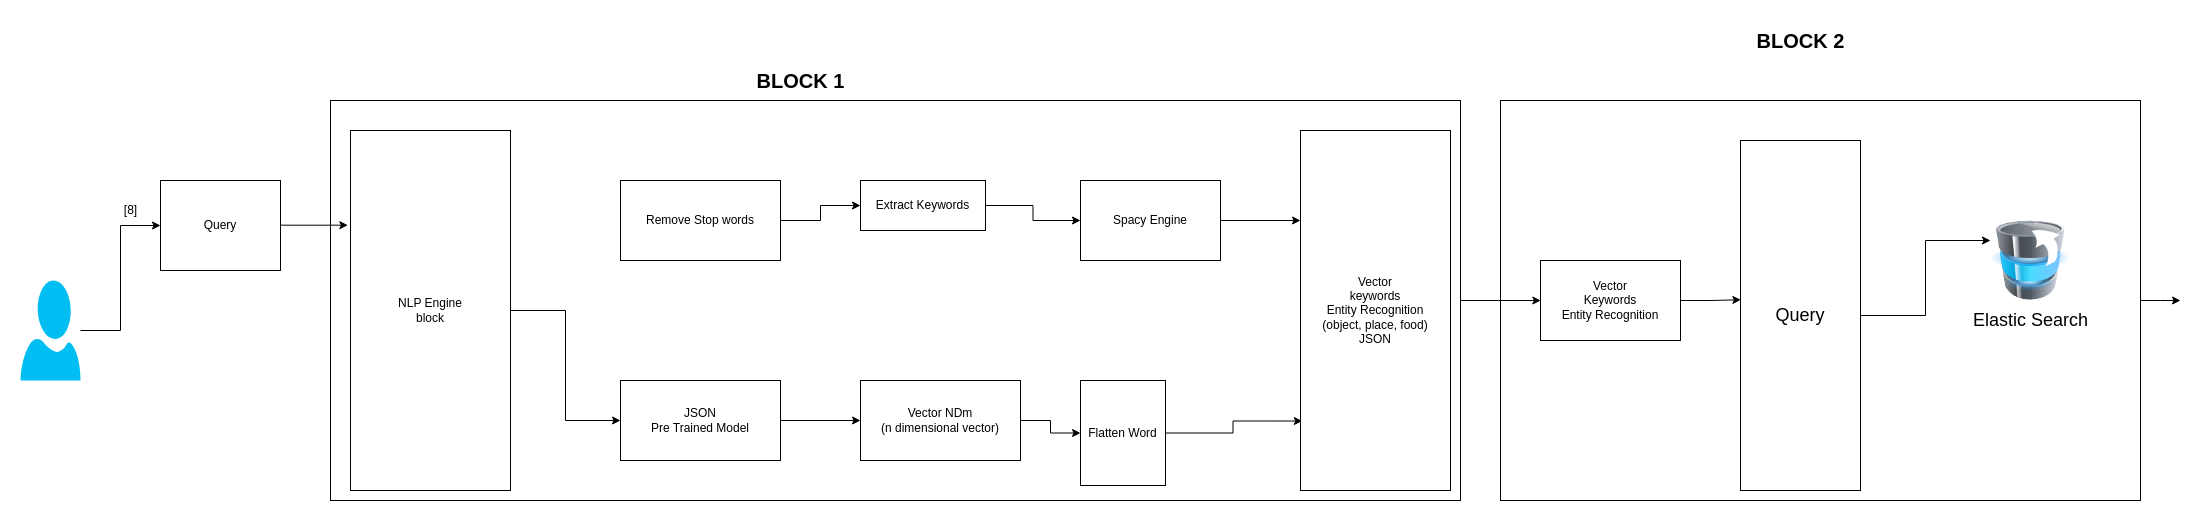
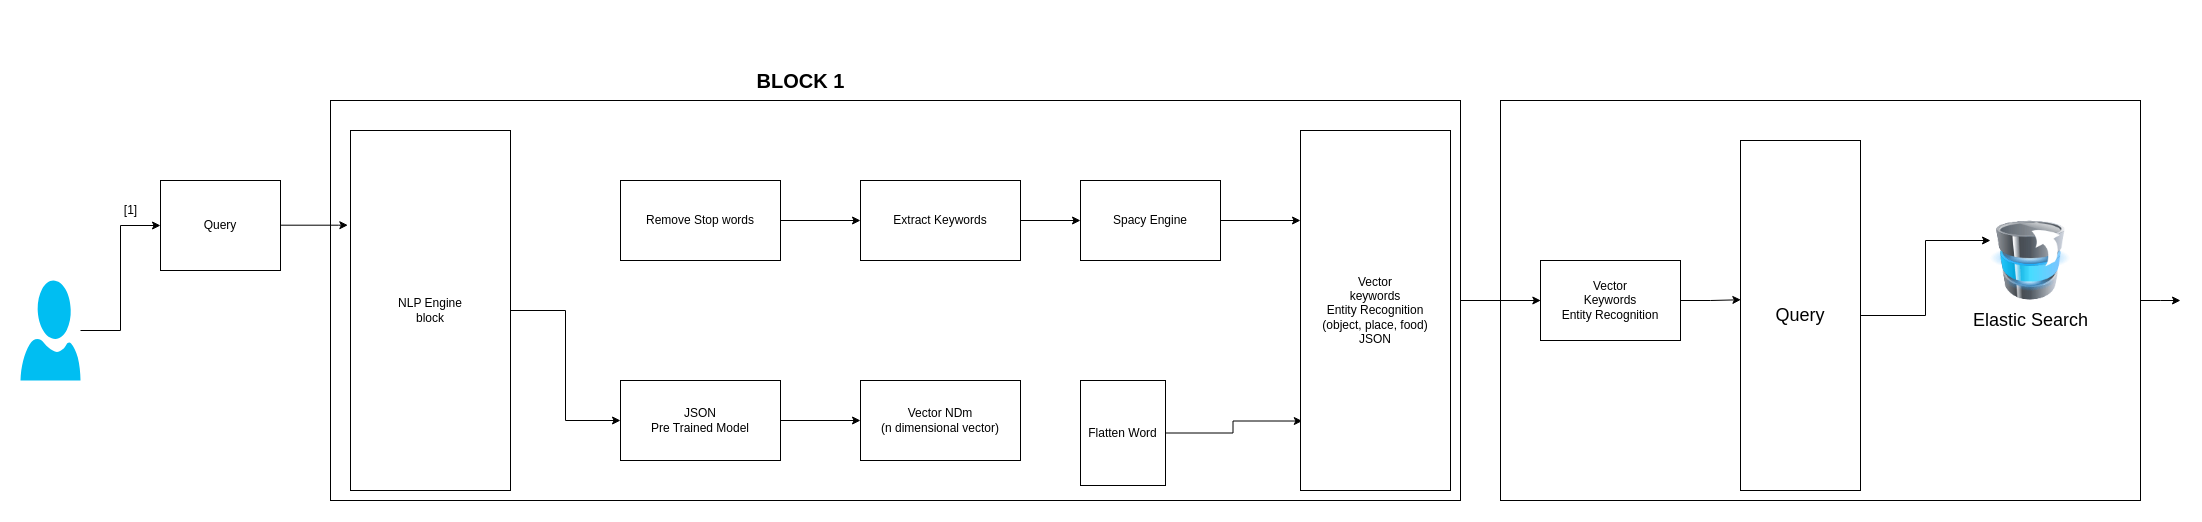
(1801, 41) -> none
(923, 206) -> (941, 221)
(131, 211) -> (131, 211)
(1051, 423) -> none
